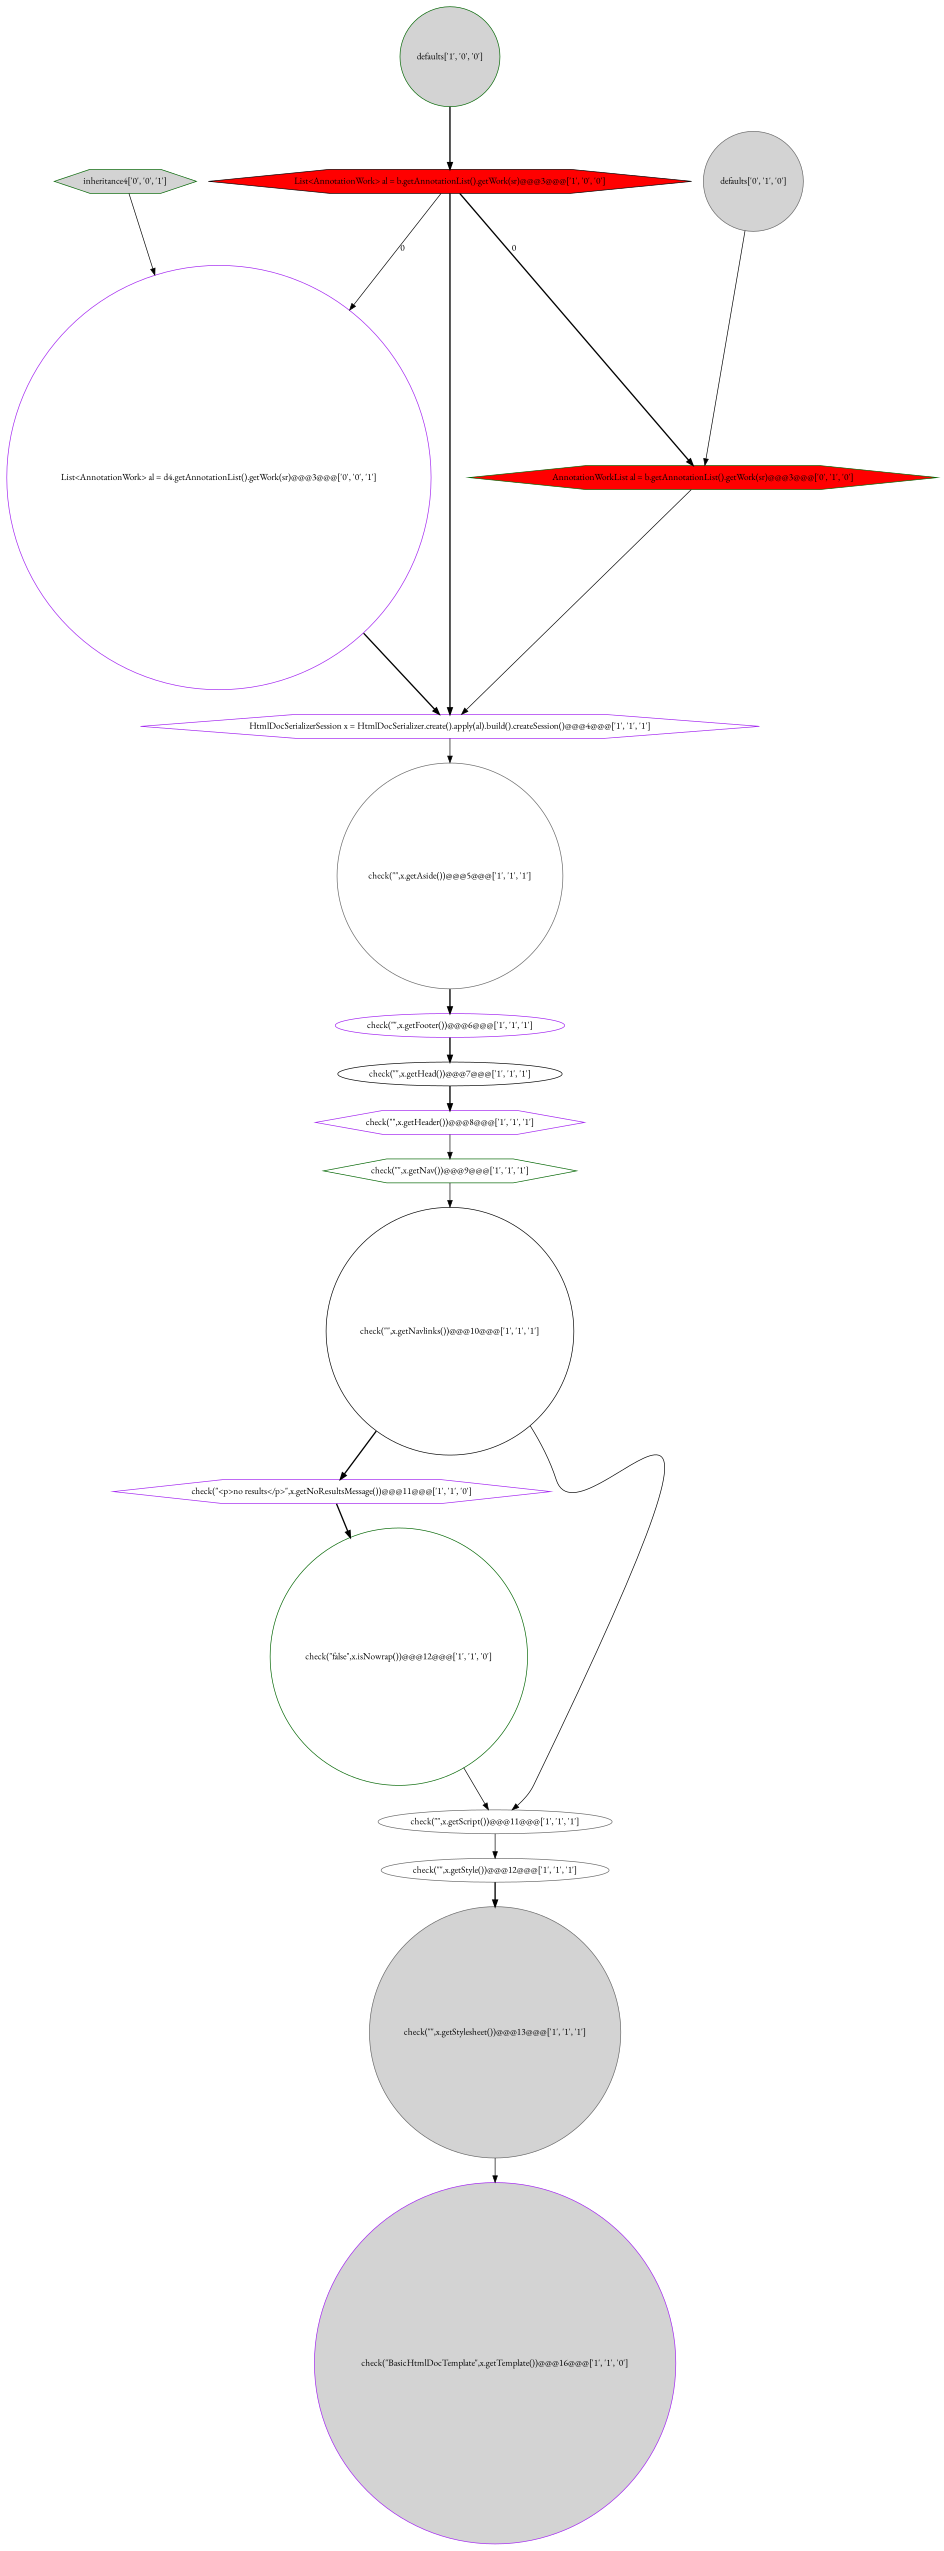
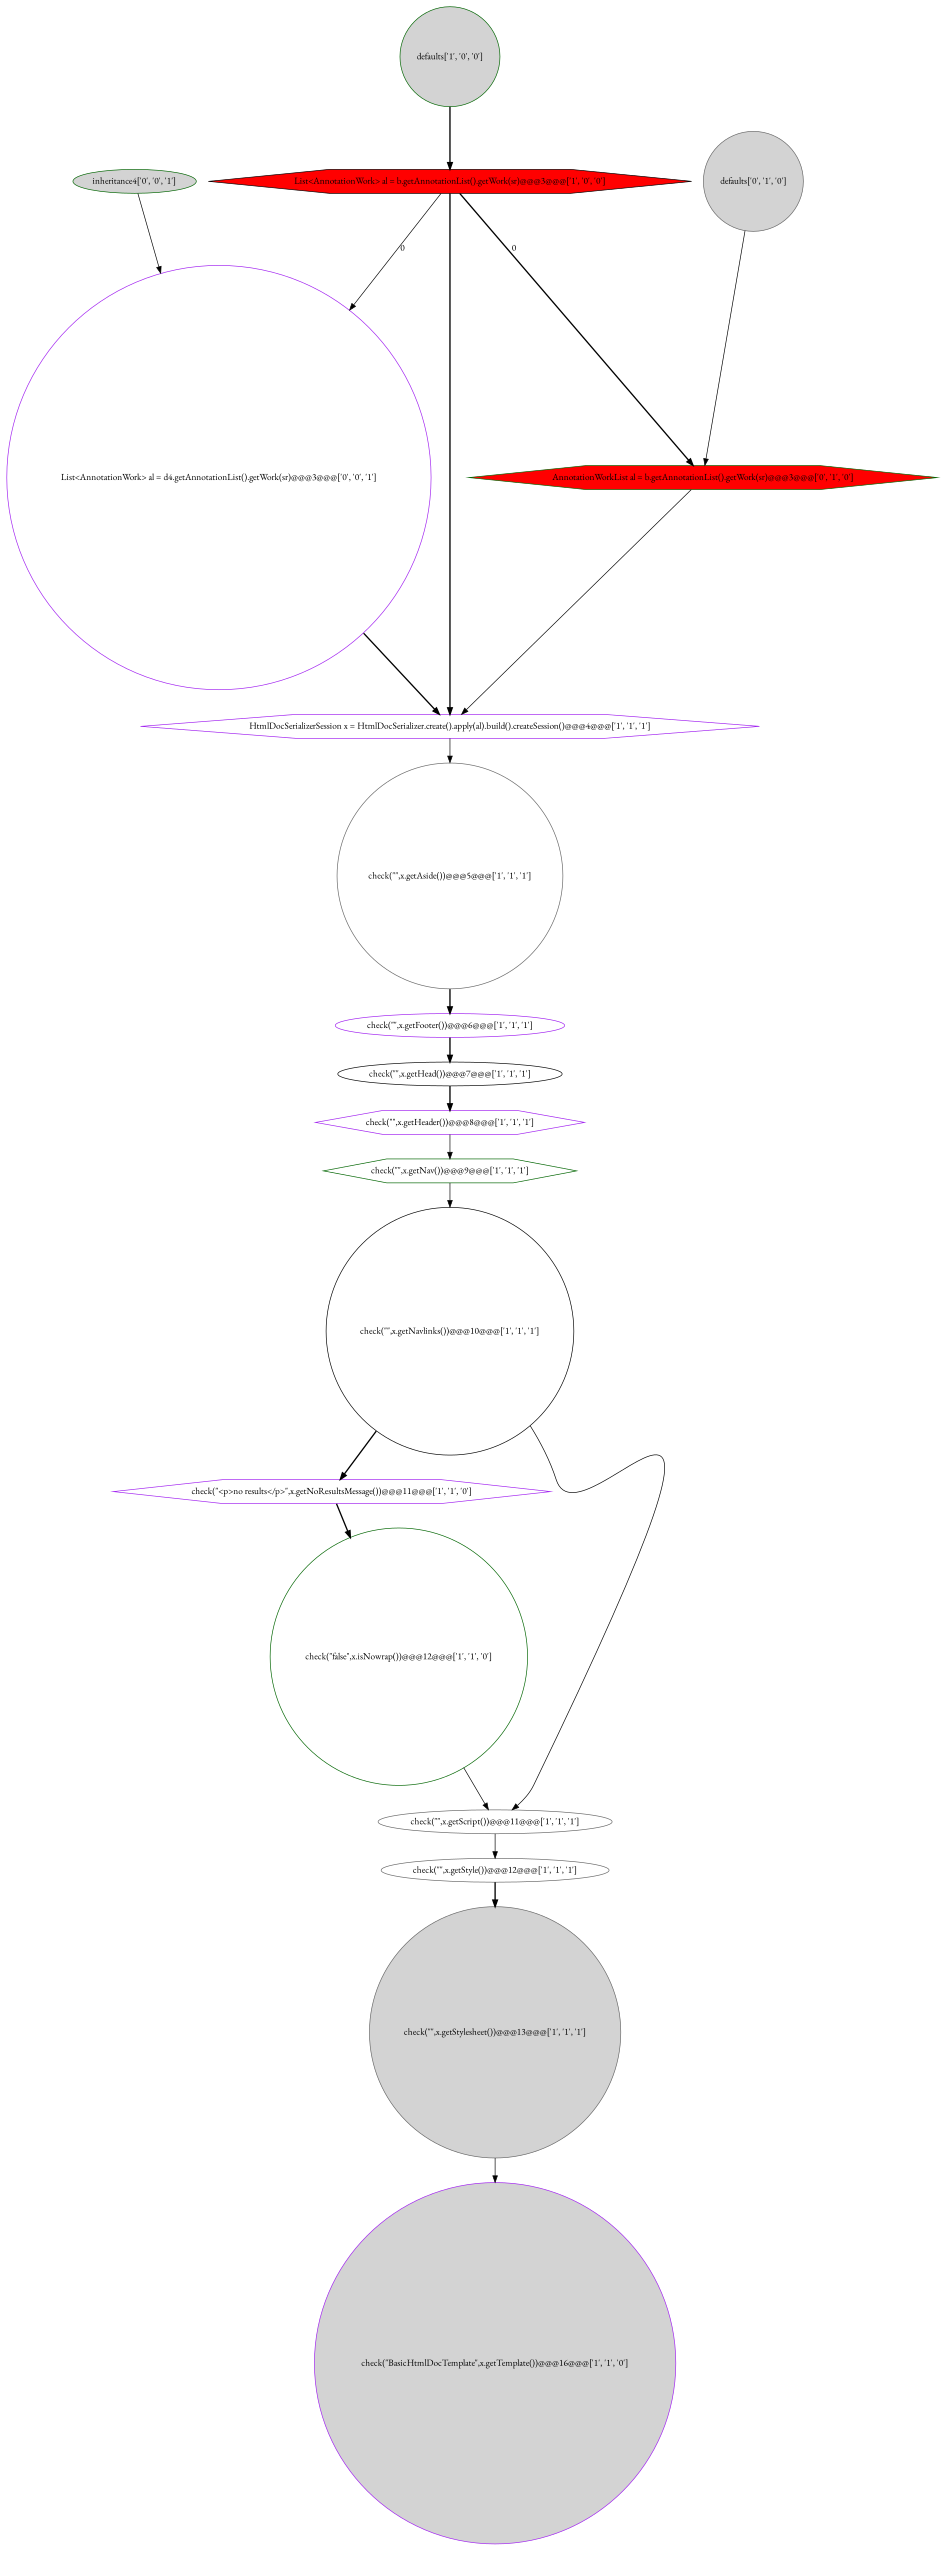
(125, 181) -> (135, 181)
